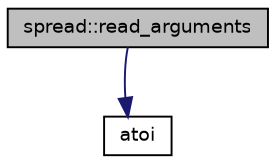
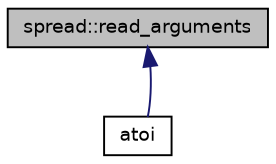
(125, 72) -> (151, 92)
